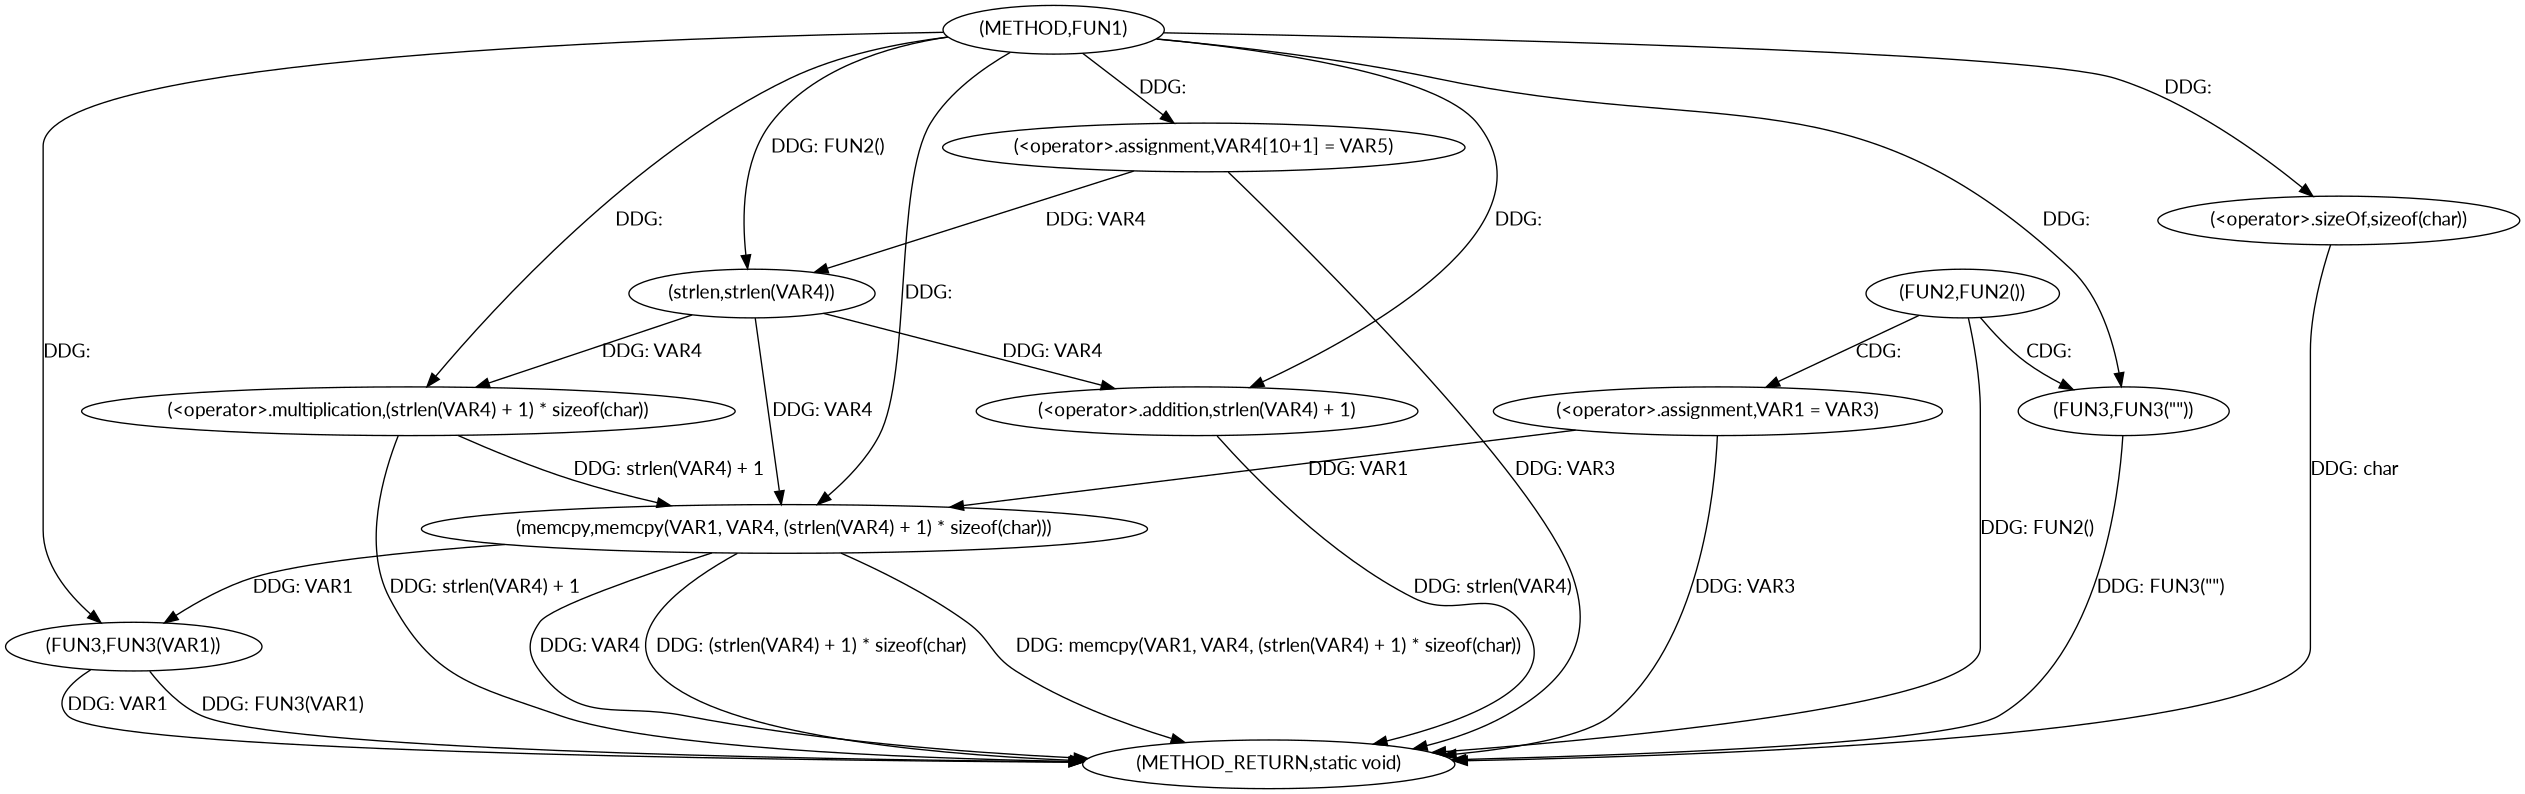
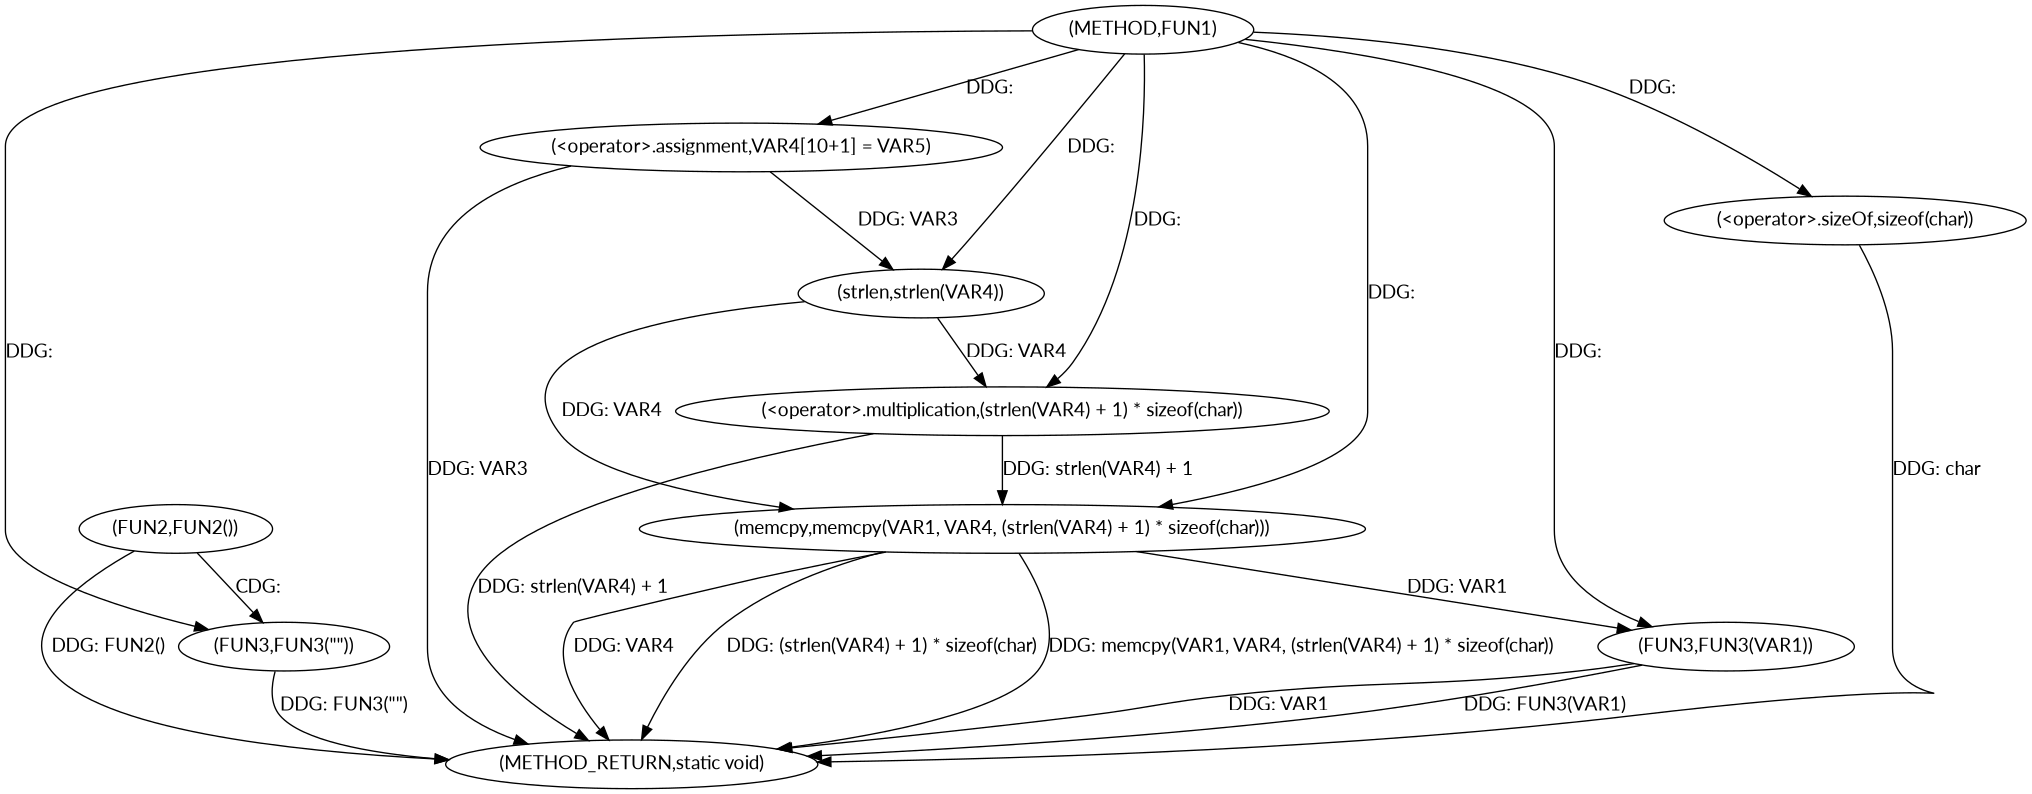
(828, 147) -> (1094, 147)
(1096, 221) -> (908, 221)
(1197, 411) -> none
(1718, 411) -> none
